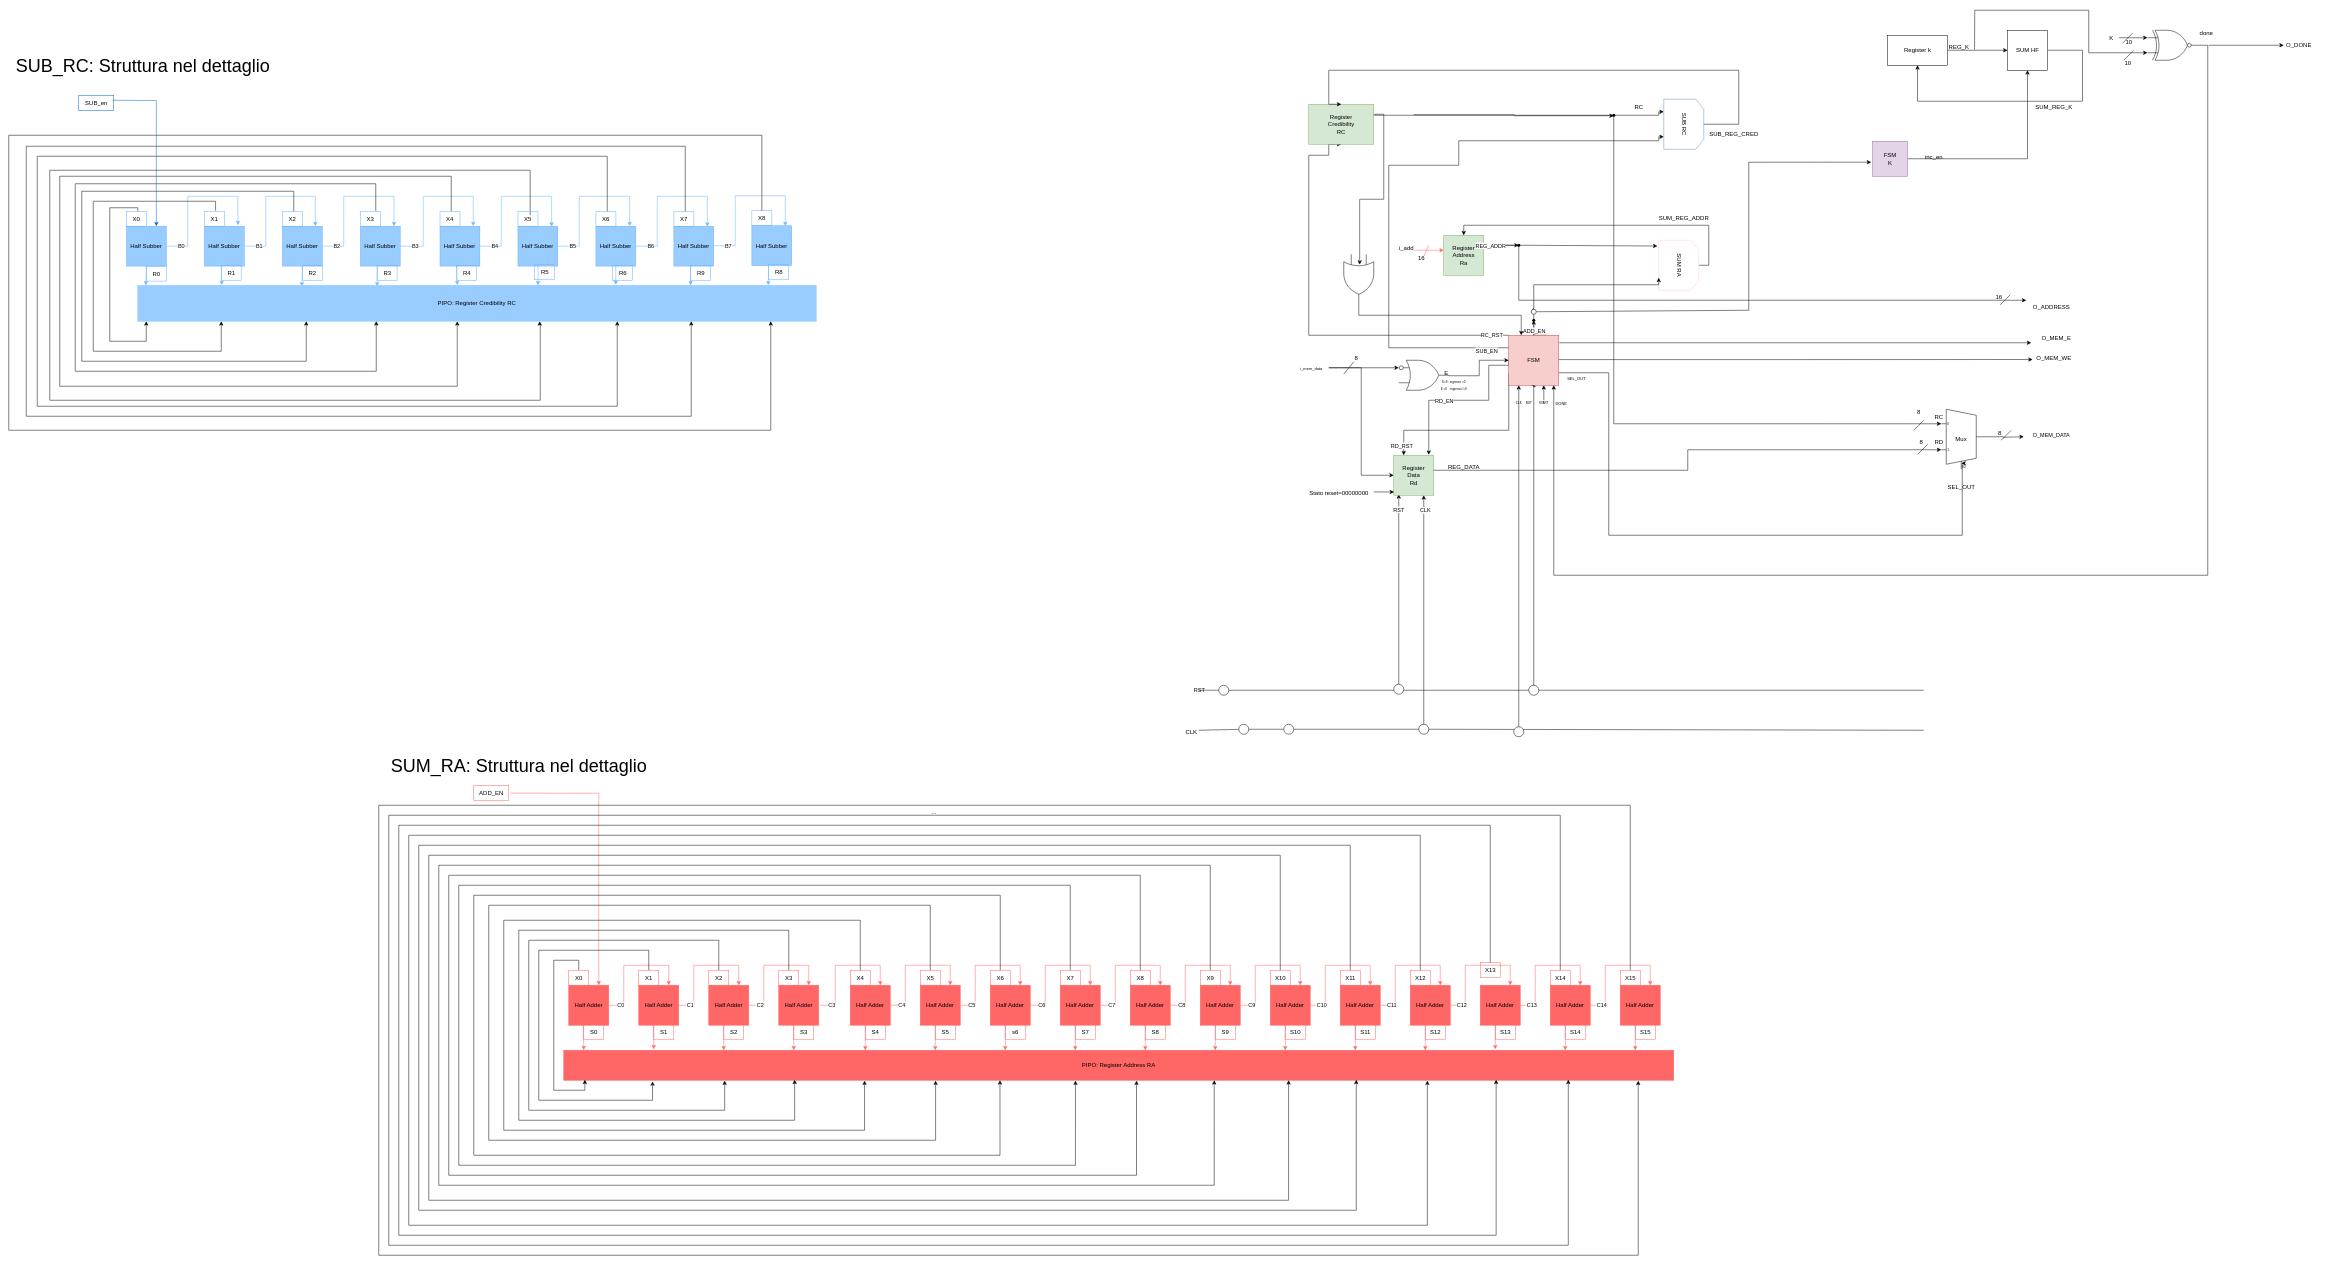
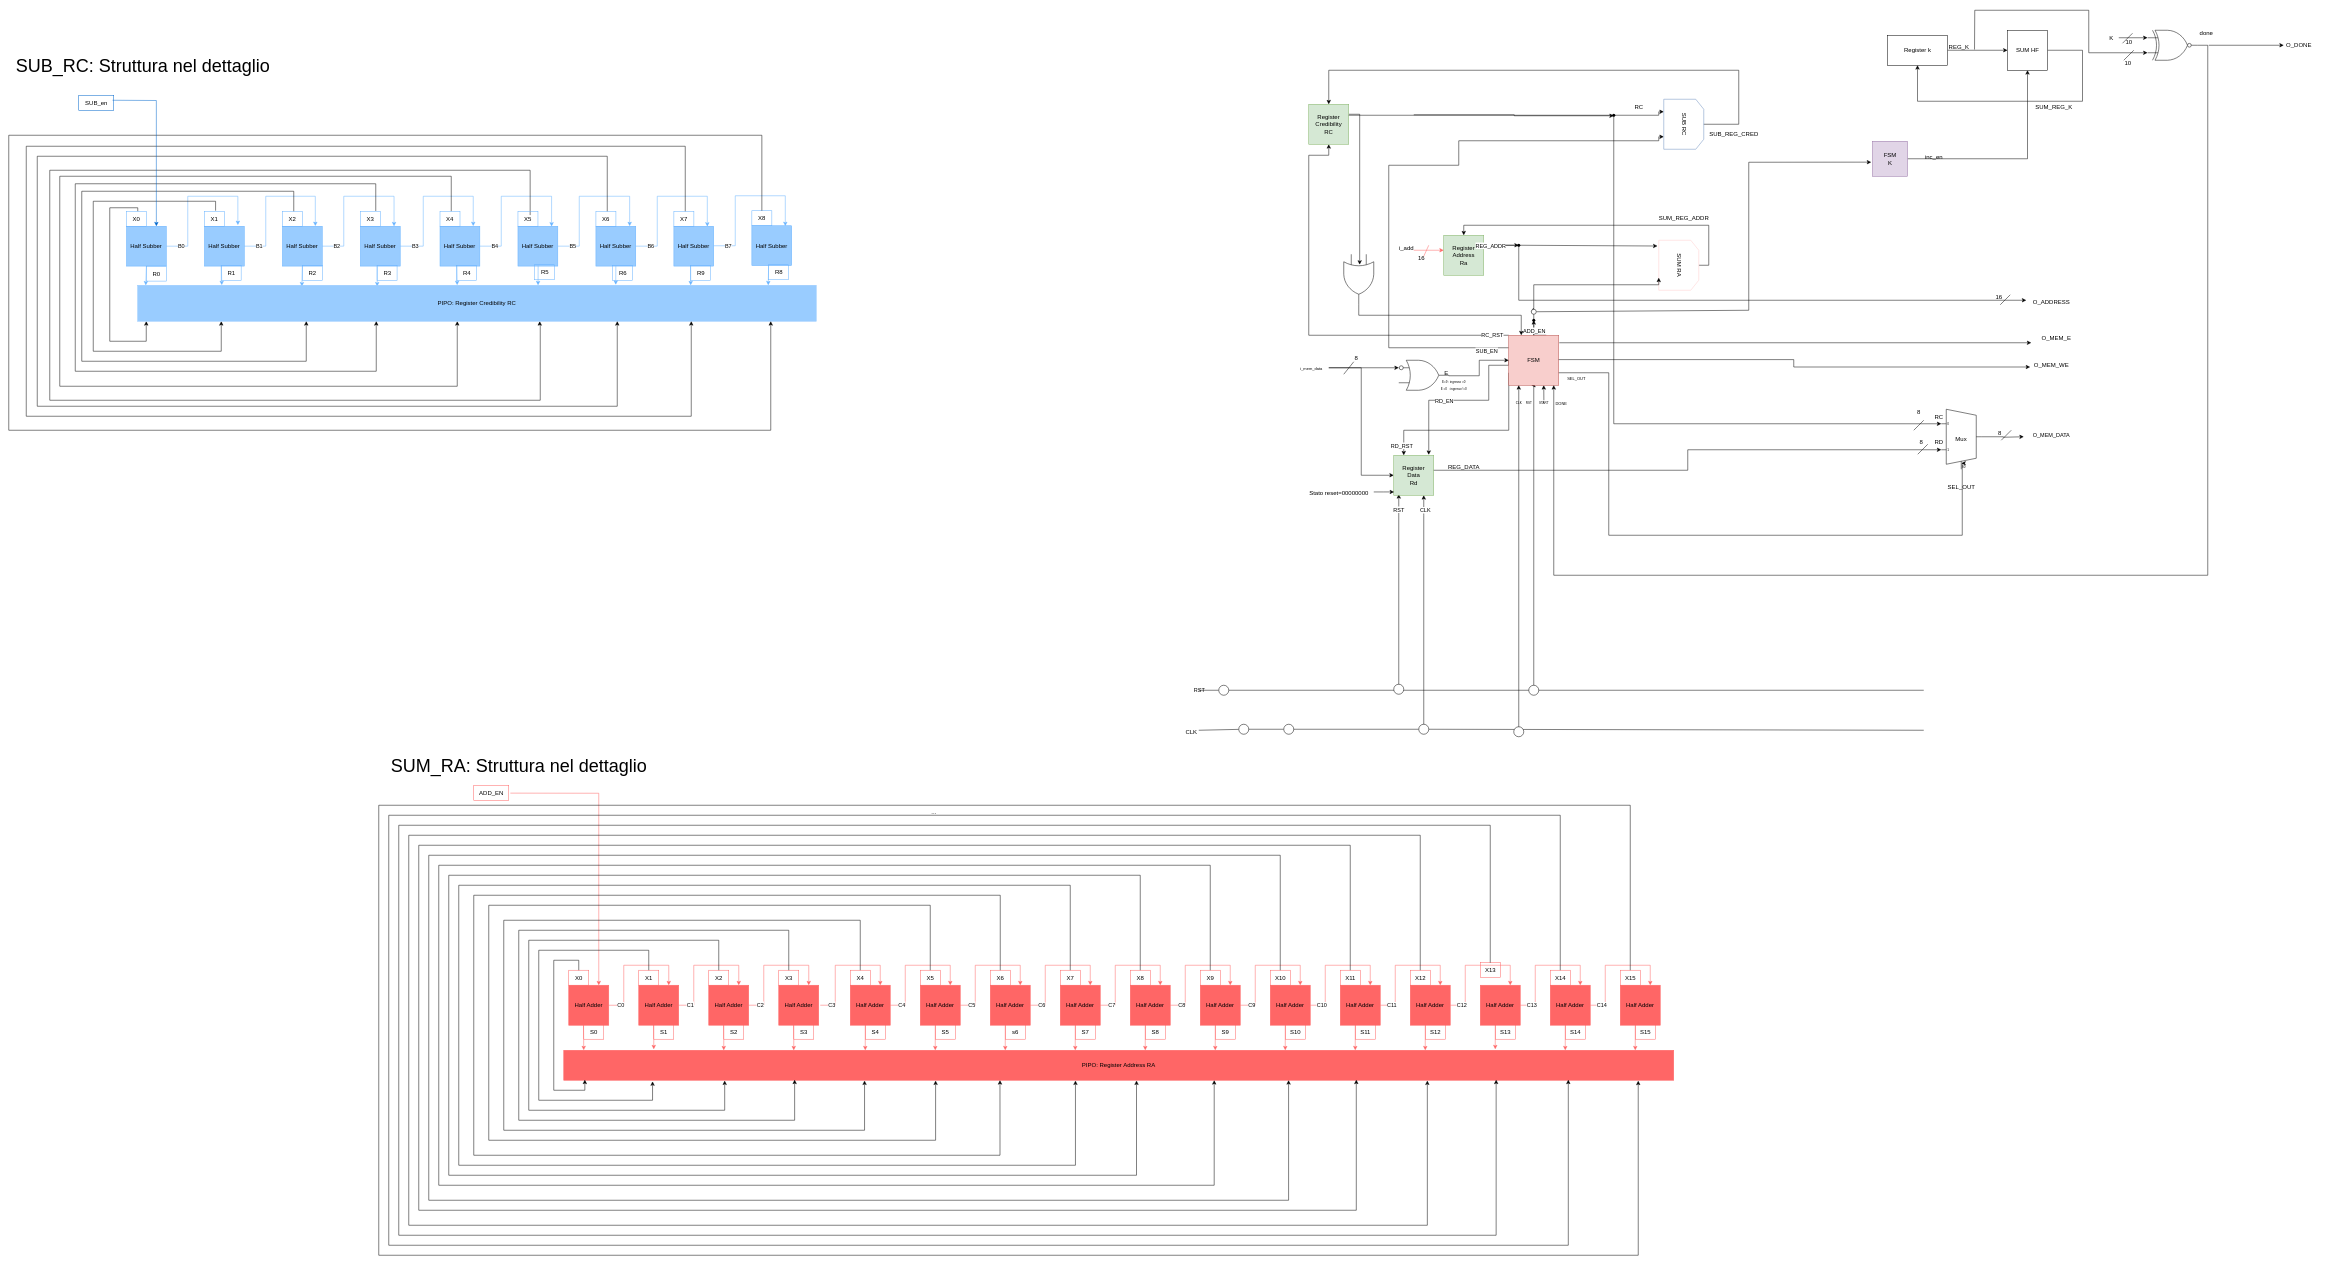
(1341, 124) -> (1329, 124)
(2051, 307) -> (2051, 302)
(2054, 358) -> (2051, 365)
